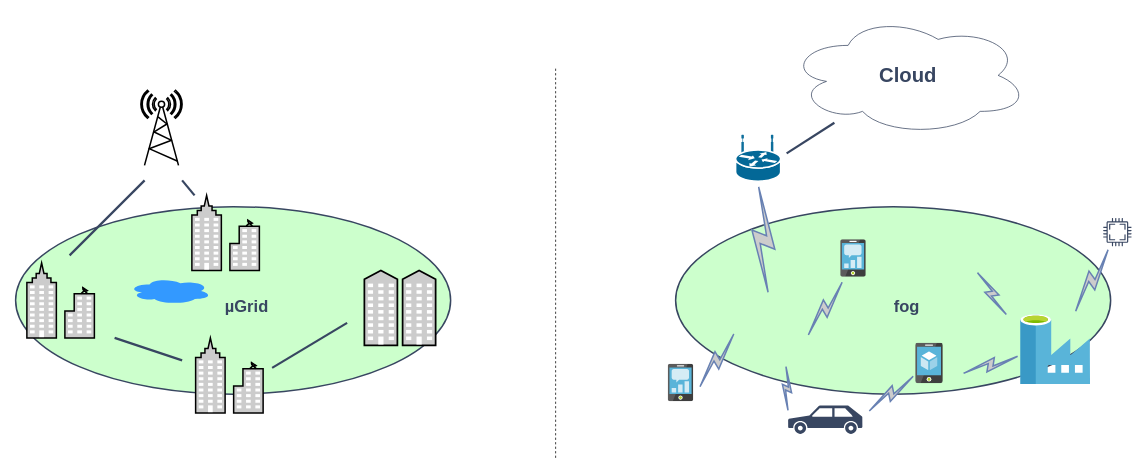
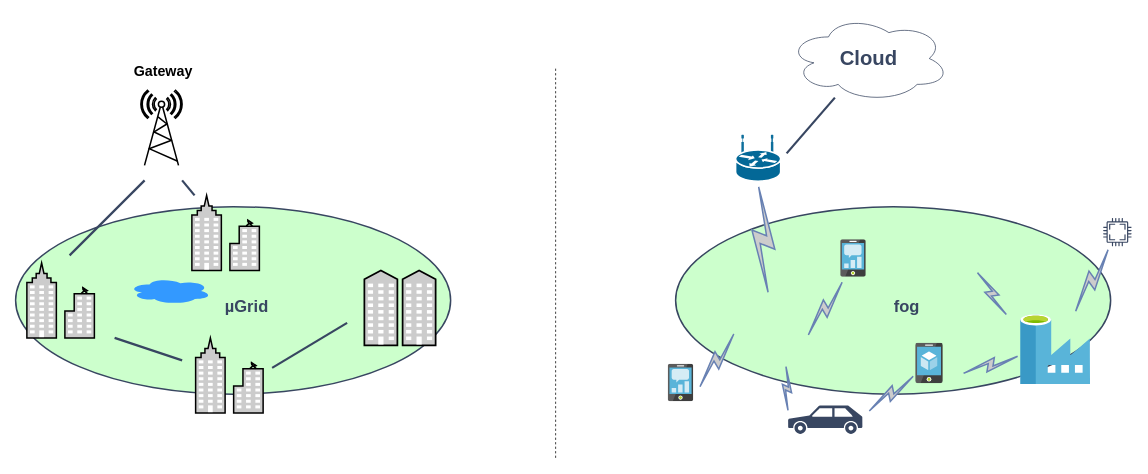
none -> (163, 72)
(908, 75) -> (869, 59)
